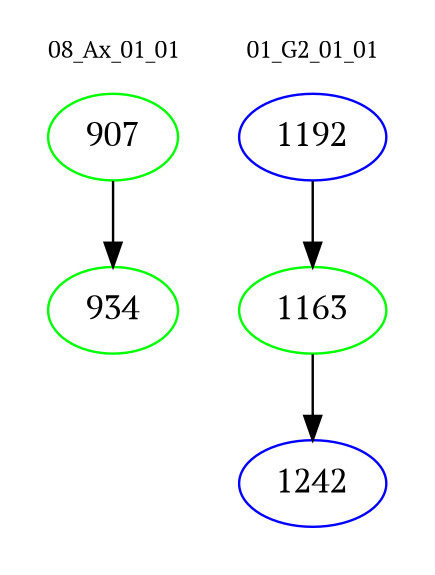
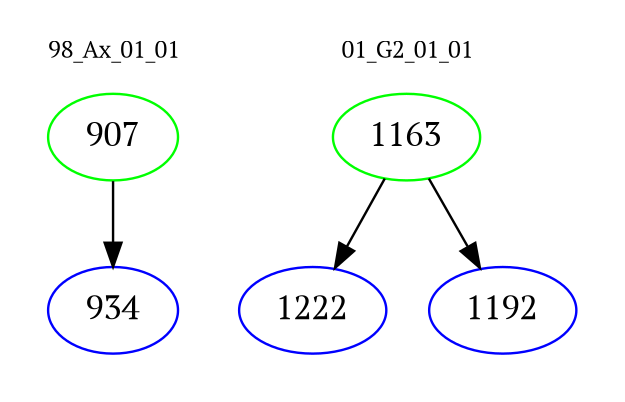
(114, 52) -> (114, 52)
(313, 212) -> (448, 212)
(113, 310) -> (113, 310)
(313, 484) -> (313, 310)
